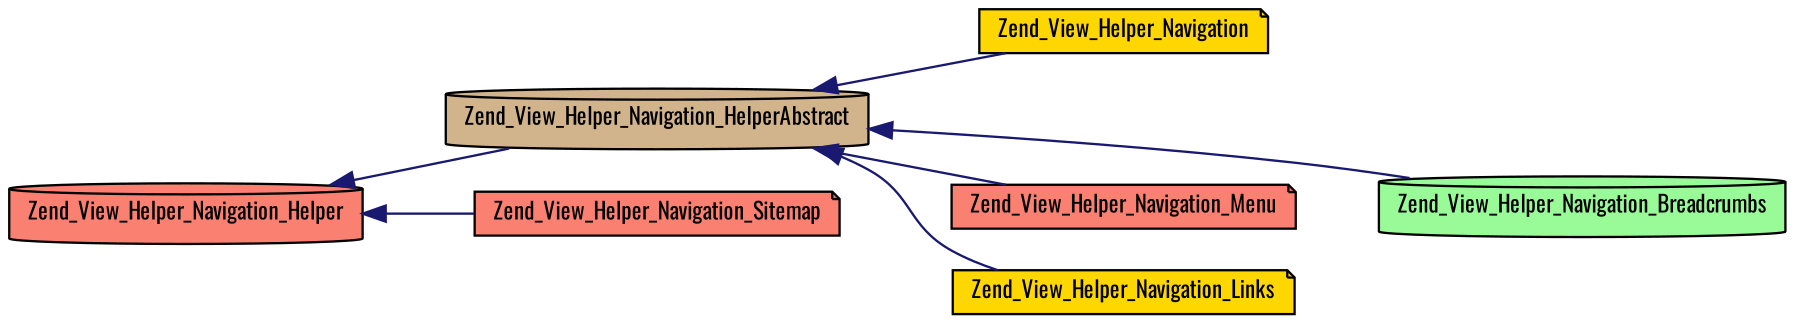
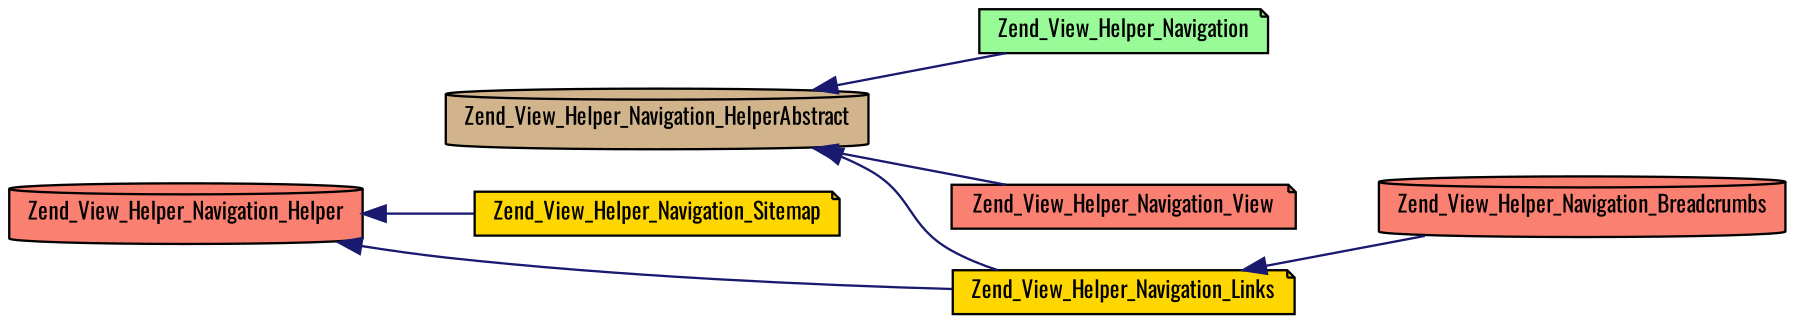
(1124, 31) -> (1124, 31)
(1152, 149) -> (1346, 251)
(431, 164) -> (656, 275)
(1124, 207) -> (1124, 207)
(1582, 207) -> (1582, 207)
(657, 214) -> (657, 214)
